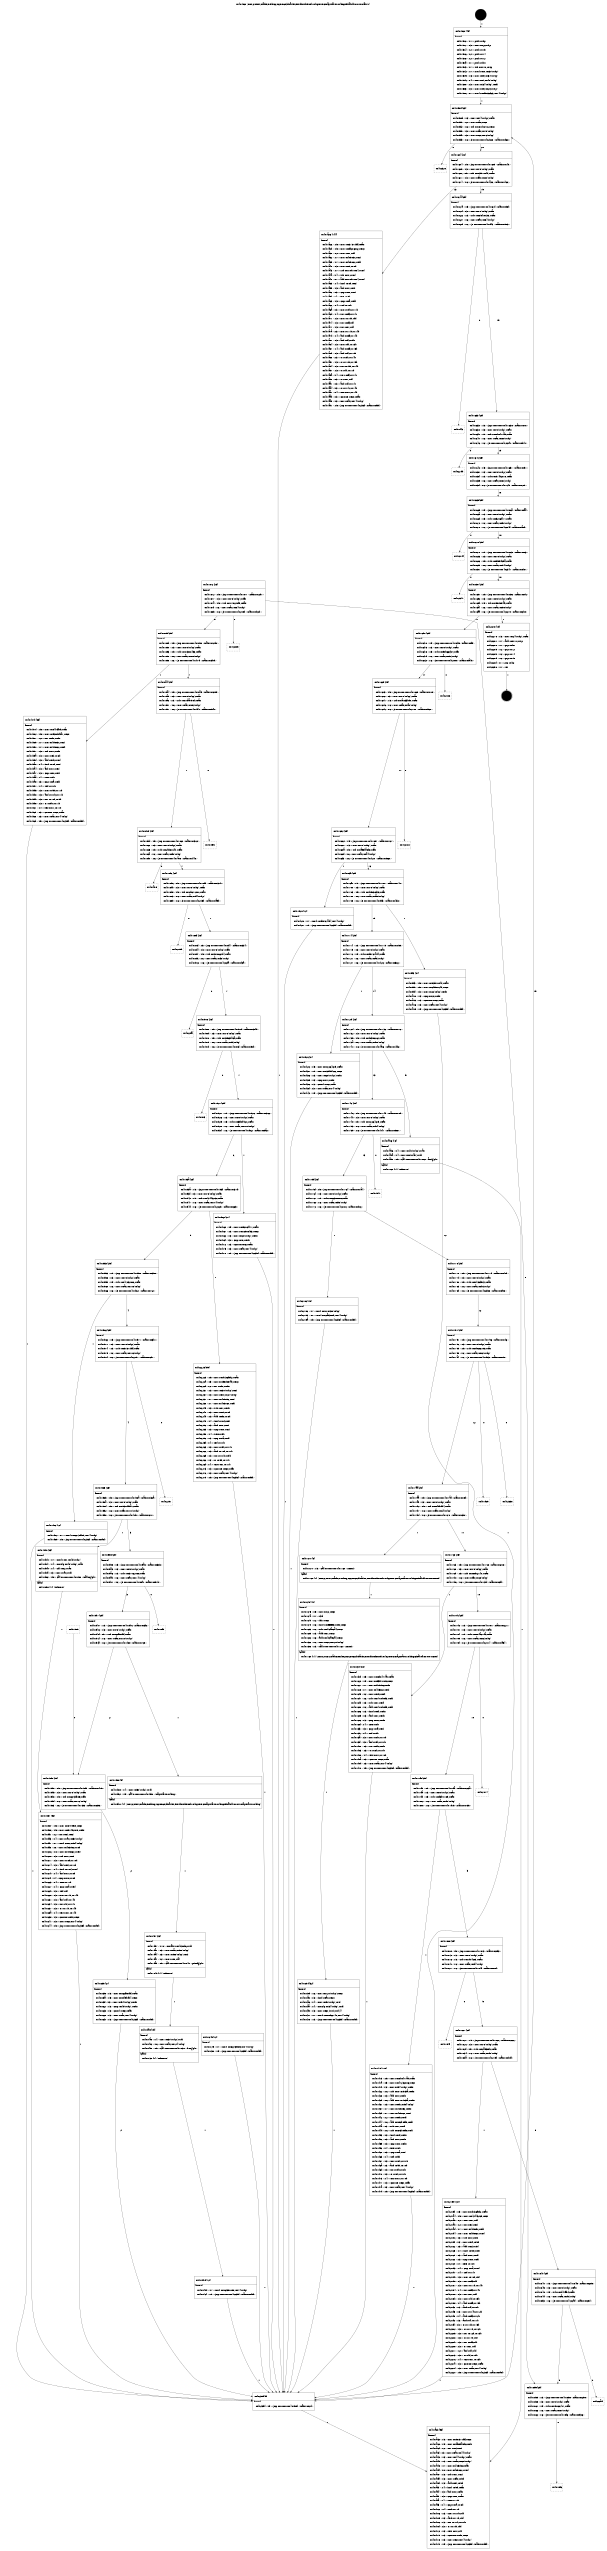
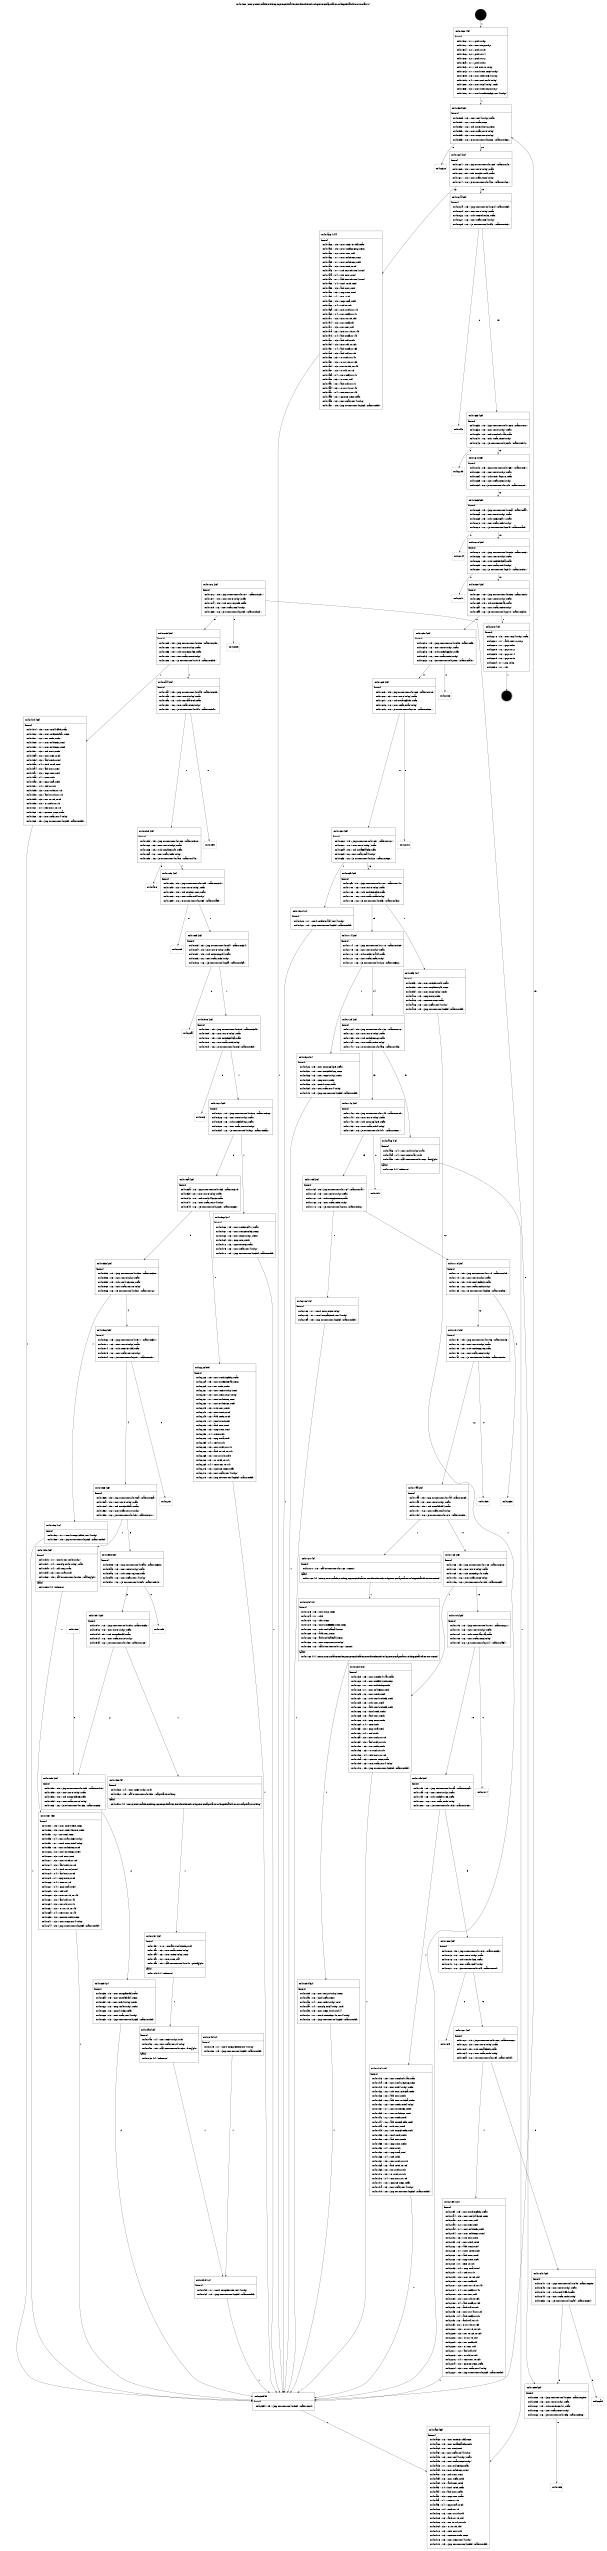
(498, 1429) -> (515, 1393)
(259, 2224) -> (229, 2165)
